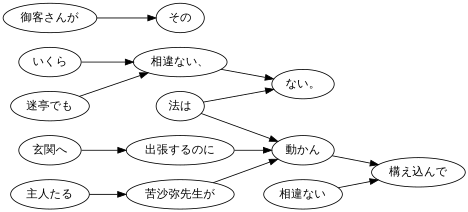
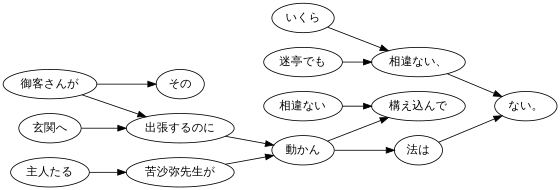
none -> (110, 104)
(236, 126) -> (360, 150)
